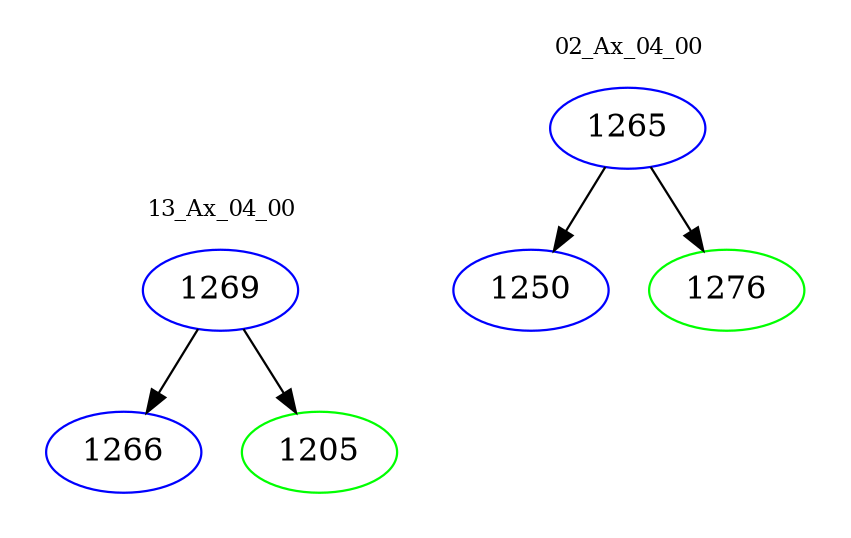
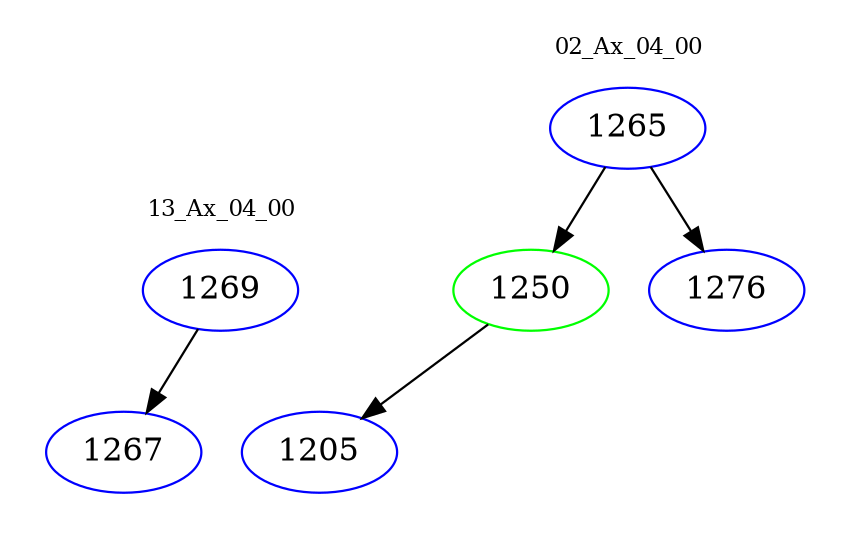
(531, 290) -> (531, 290)
(727, 290) -> (727, 290)
(264, 361) -> (434, 364)
(124, 452) -> (124, 452)
(320, 452) -> (320, 452)
